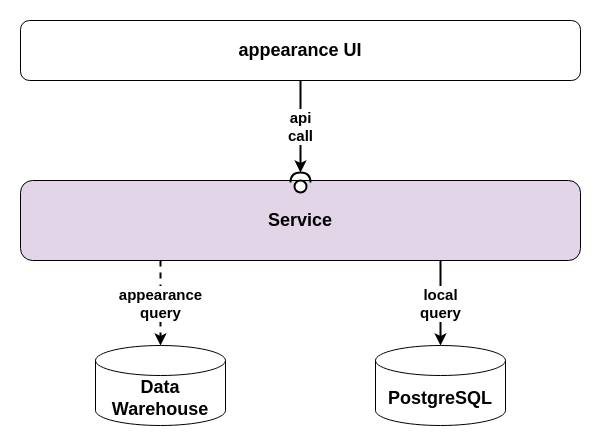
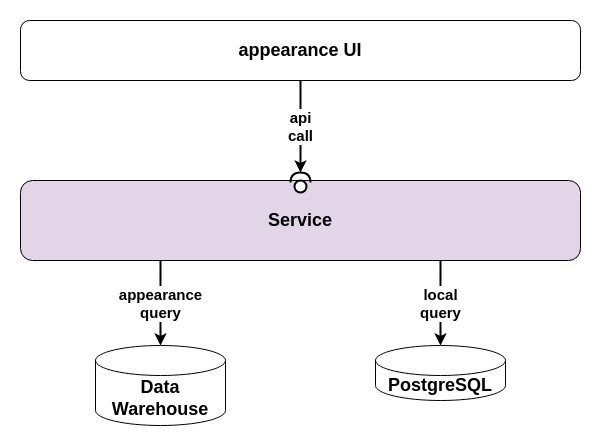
(161, 273) -> (161, 273)
(441, 386) -> (441, 373)
